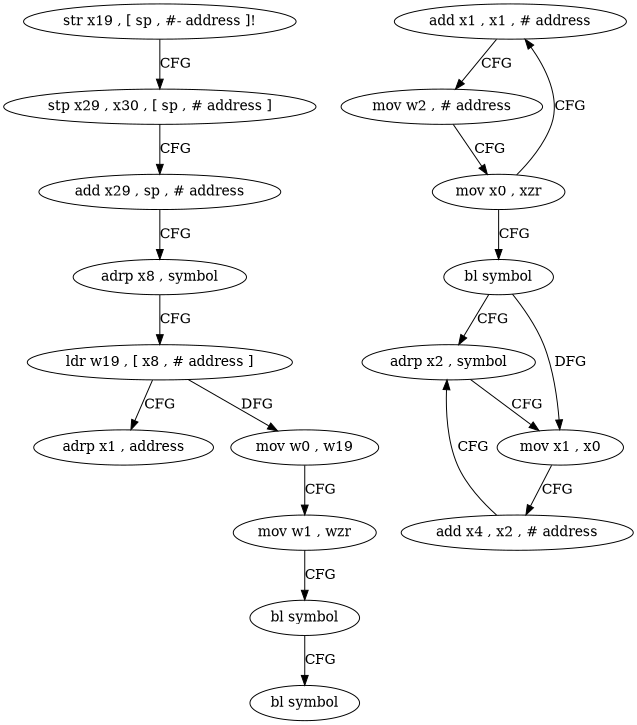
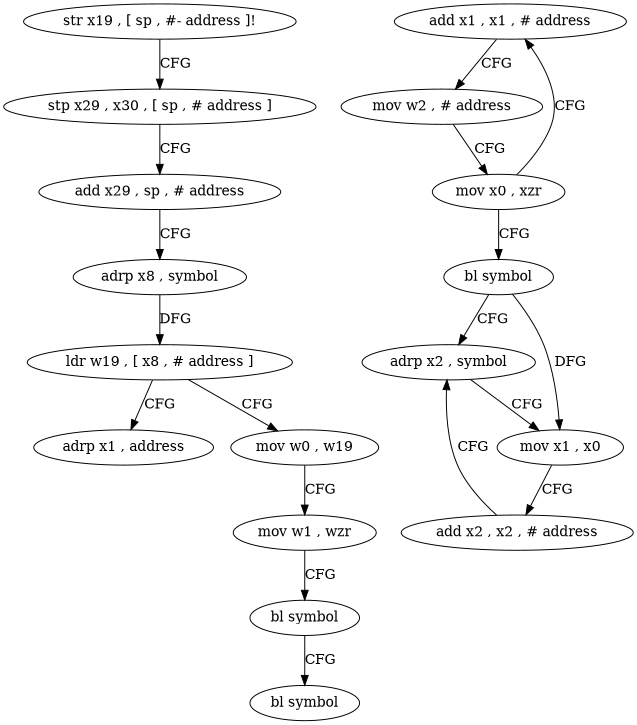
(176, 320) -> (176, 320)
(257, 405) -> (257, 405)
(517, 533) -> (517, 533)
